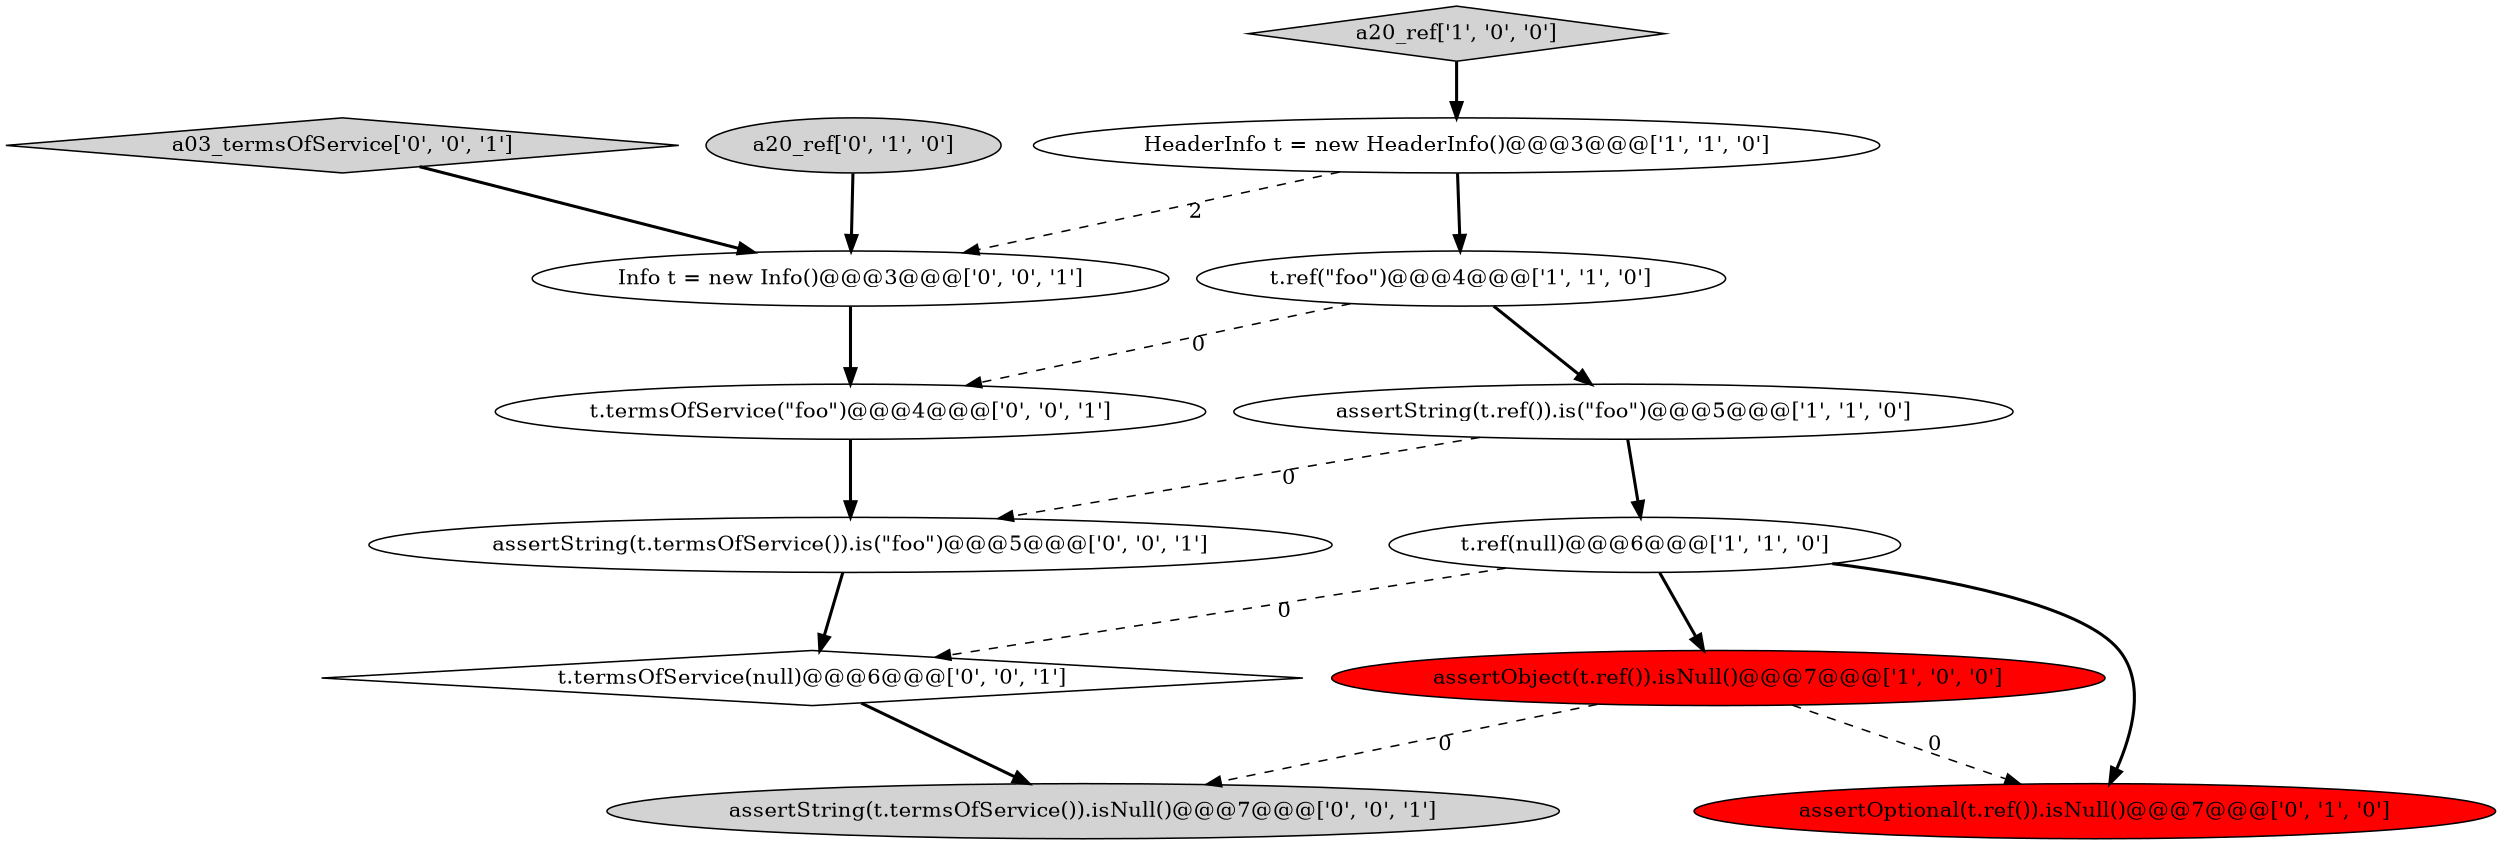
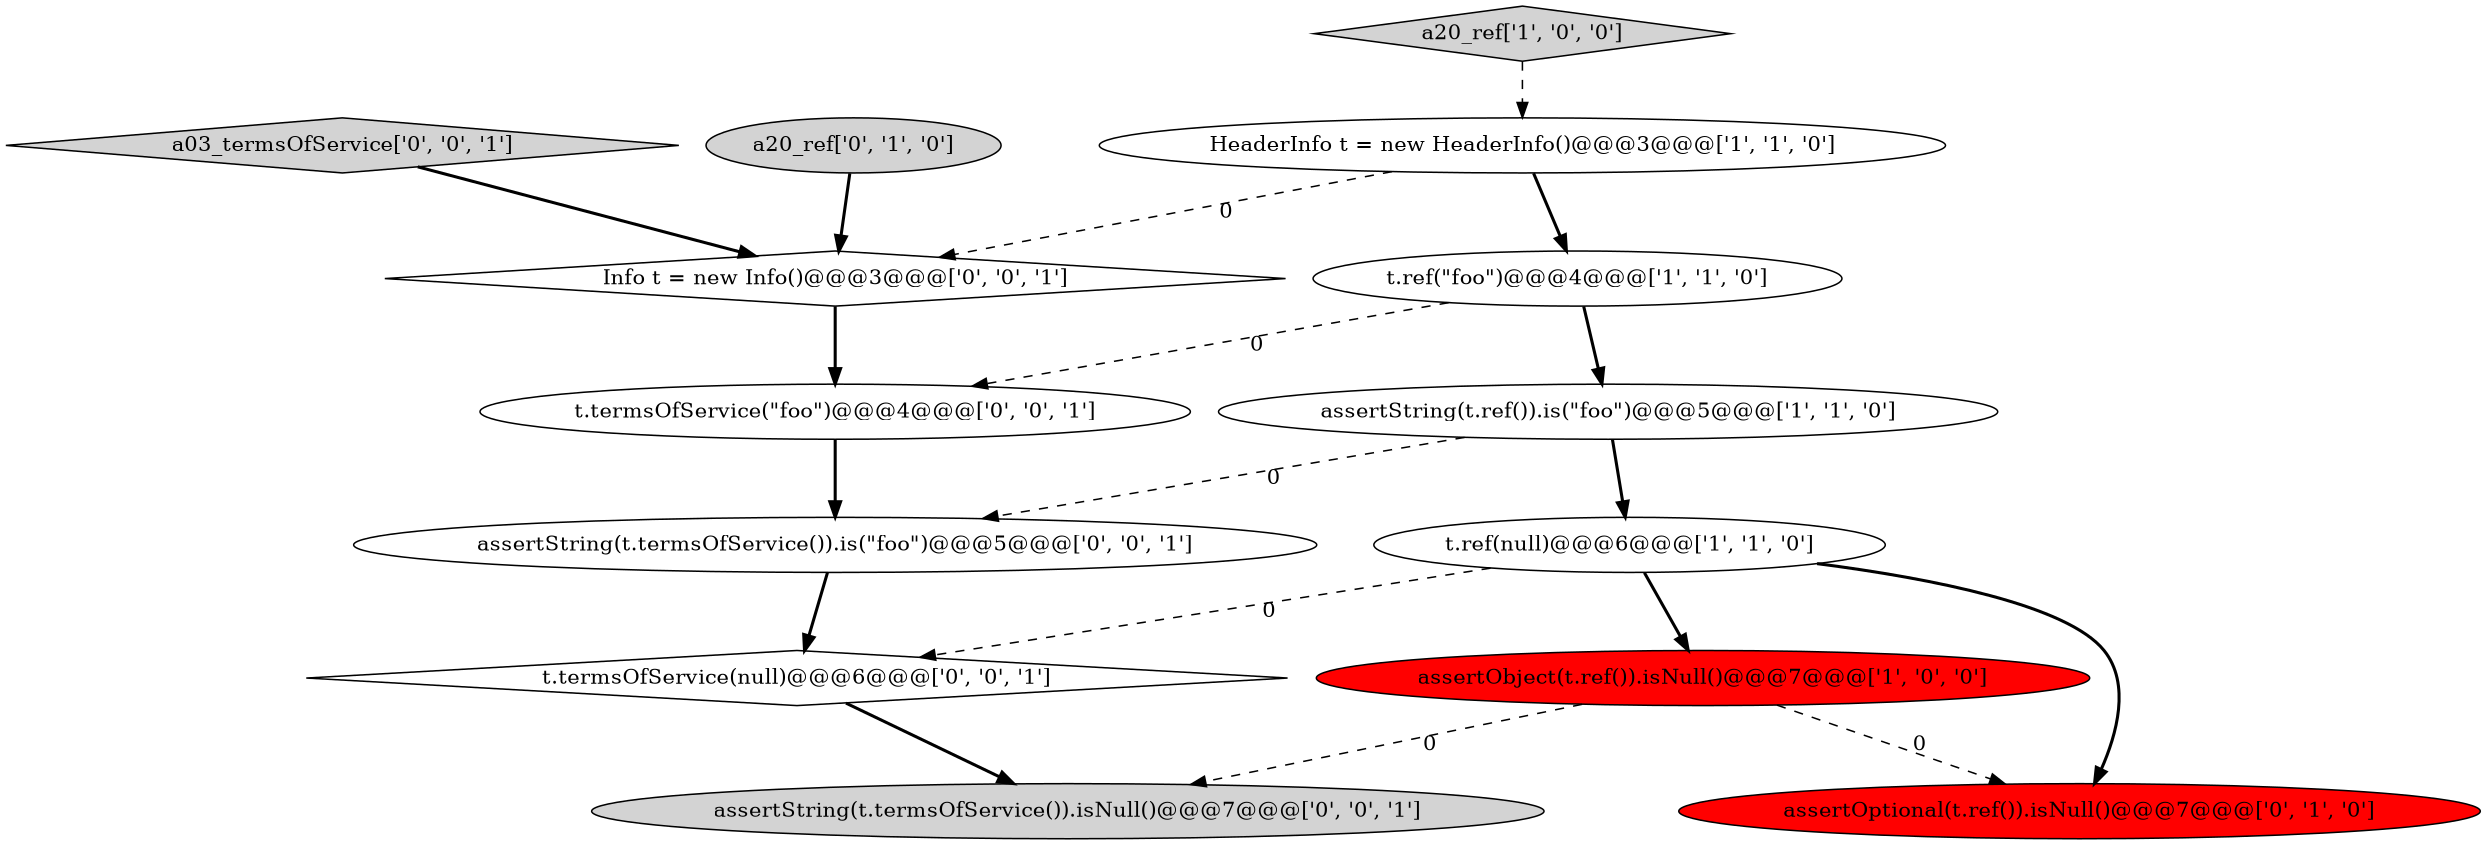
(1457, 82) -> (1522, 82)
(1196, 212) -> (1227, 212)
(850, 279) -> (835, 279)
